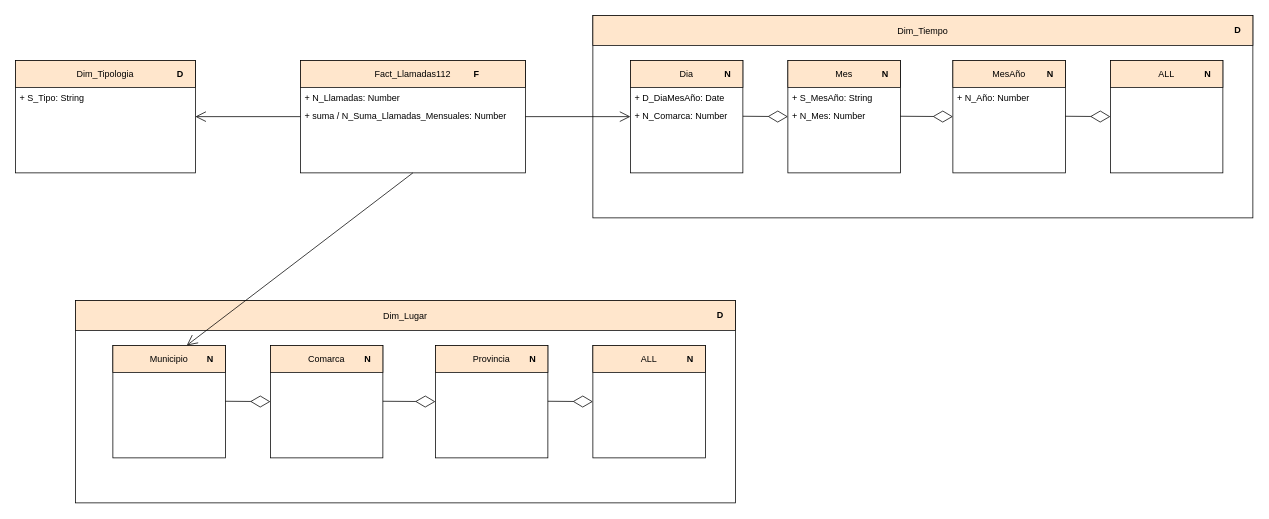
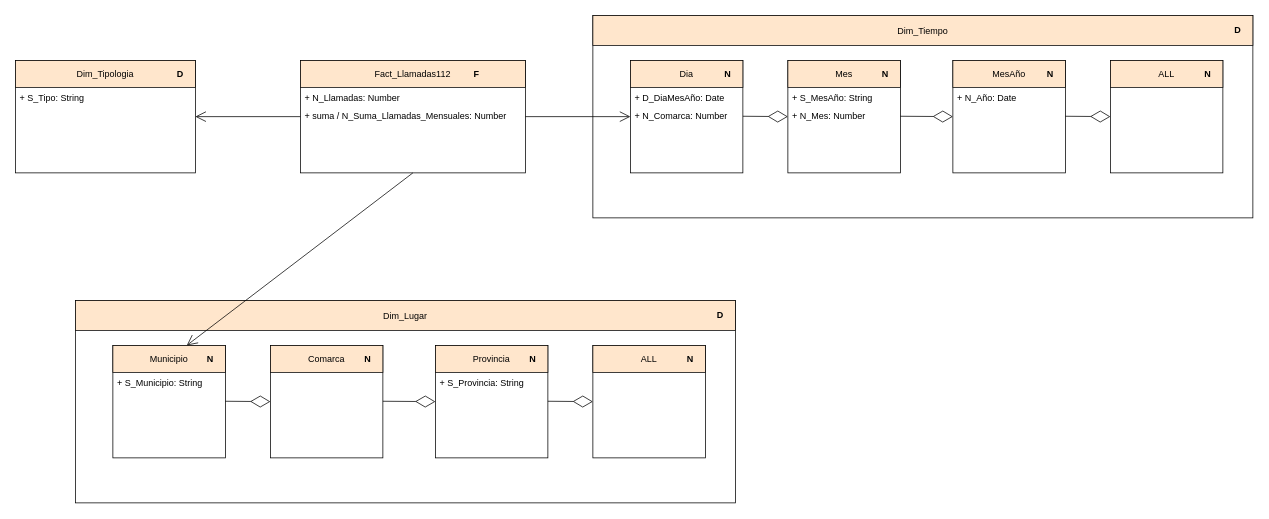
(991, 98) -> (986, 98)
none -> (169, 382)
none -> (492, 382)
